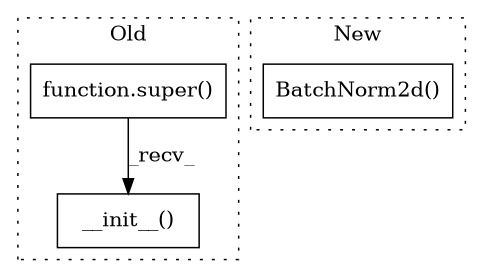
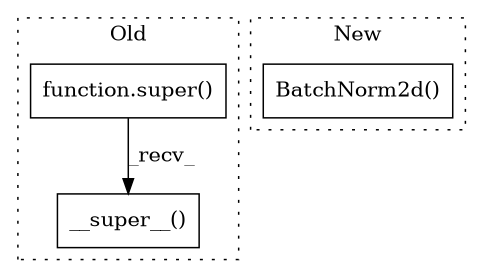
(128, 221) -> (128, 221)
